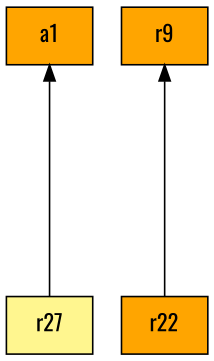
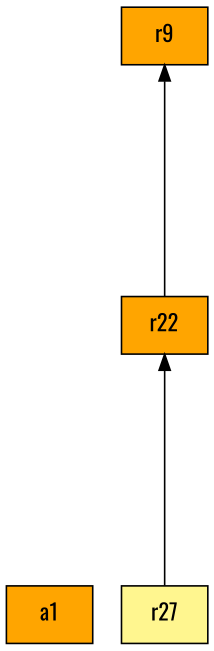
(50, 189) -> (165, 478)
